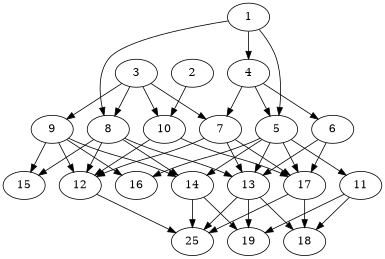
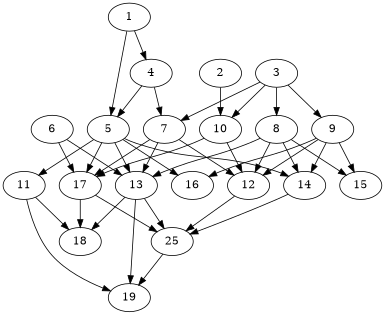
(142, 41) -> none
(287, 99) -> none
(217, 210) -> (153, 267)
